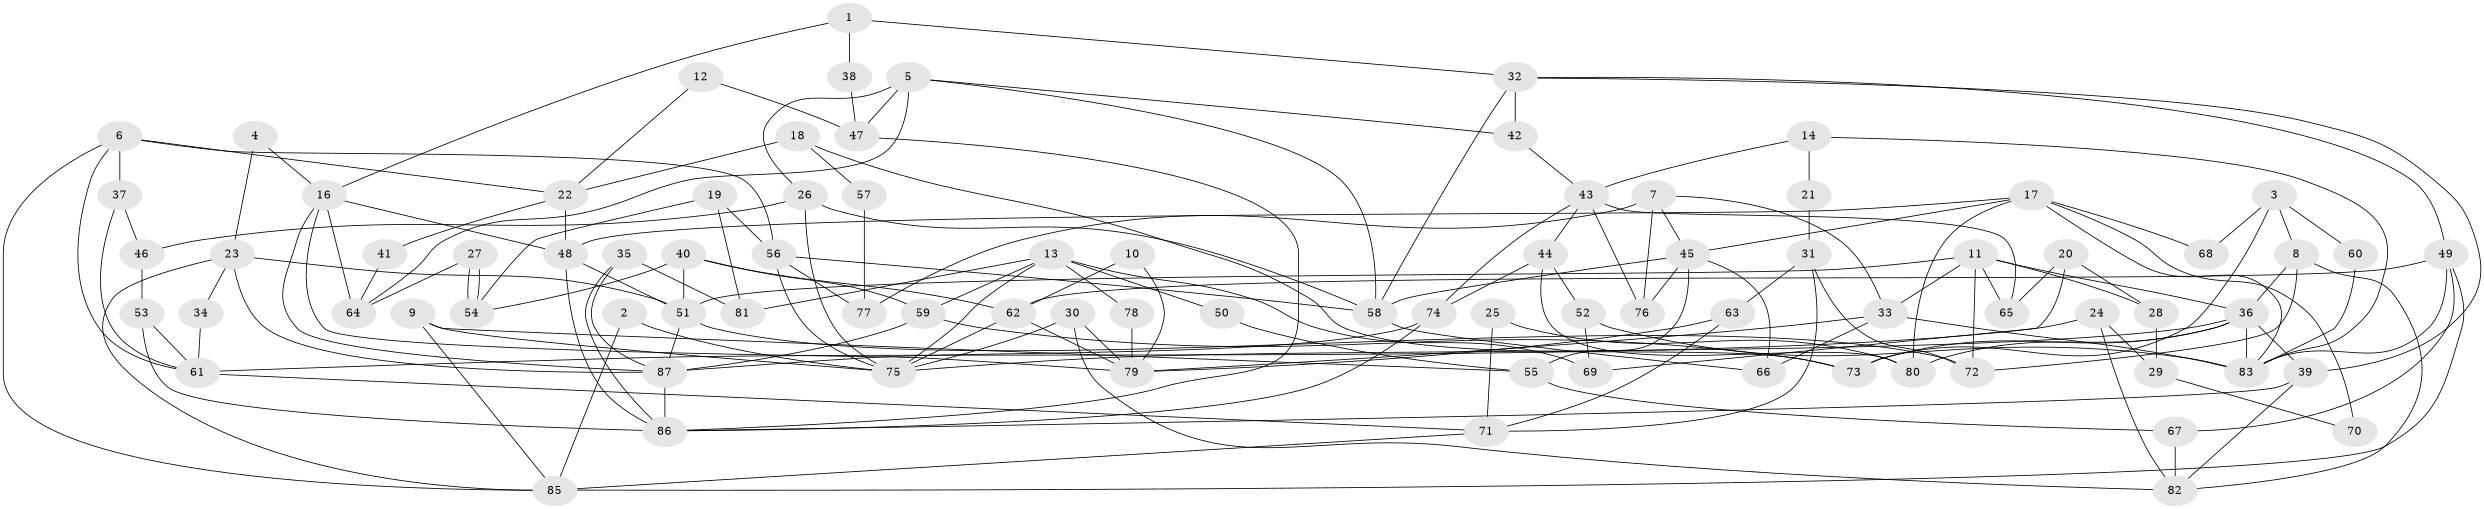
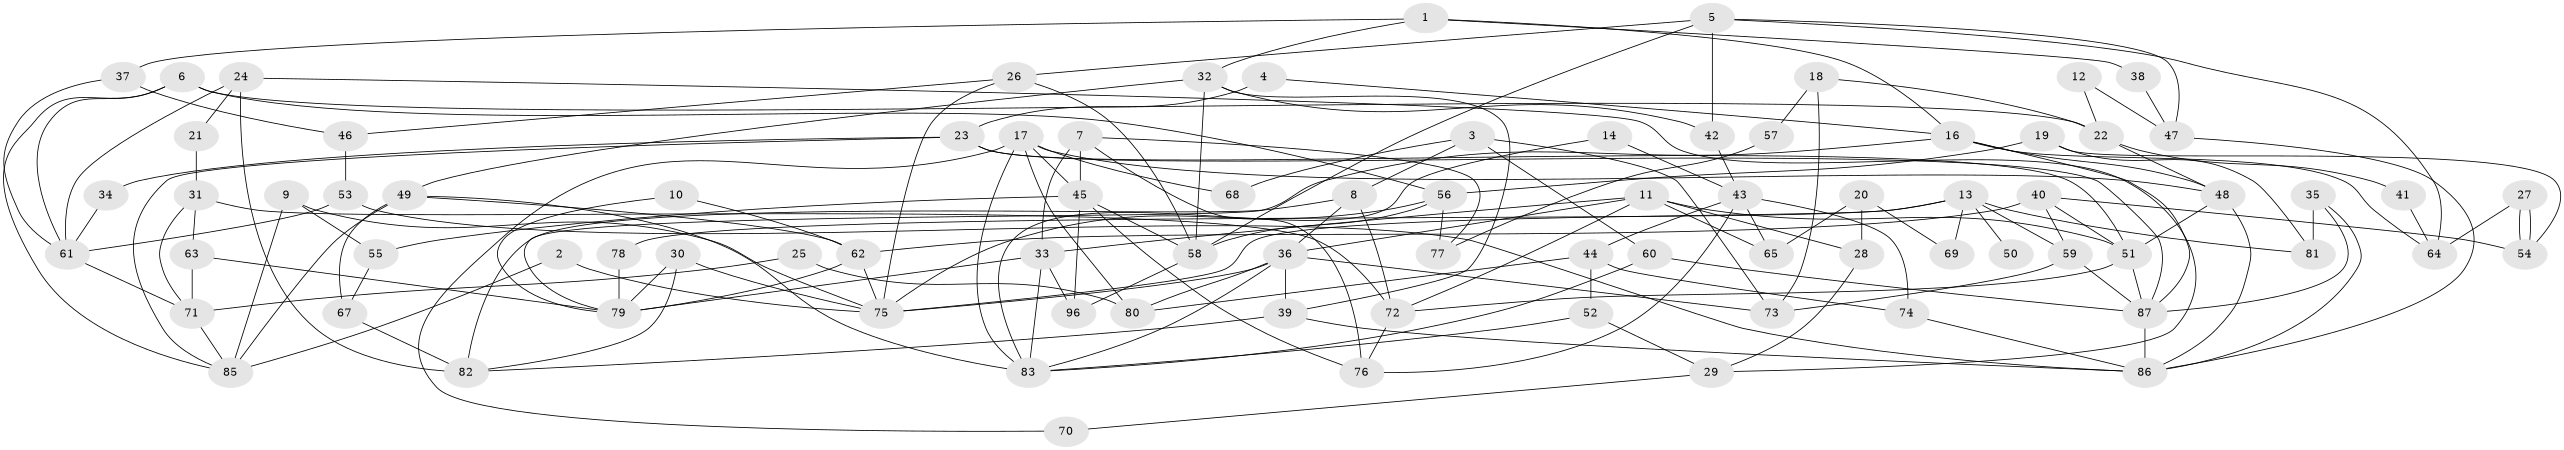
(120, 166) -> (771, 30)
(1809, 166) -> (219, 106)
(1587, 343) -> (1651, 343)
none -> (1375, 349)
(1053, 353) -> (1874, 285)
(1428, 361) -> none
(1764, 373) -> (1074, 314)
